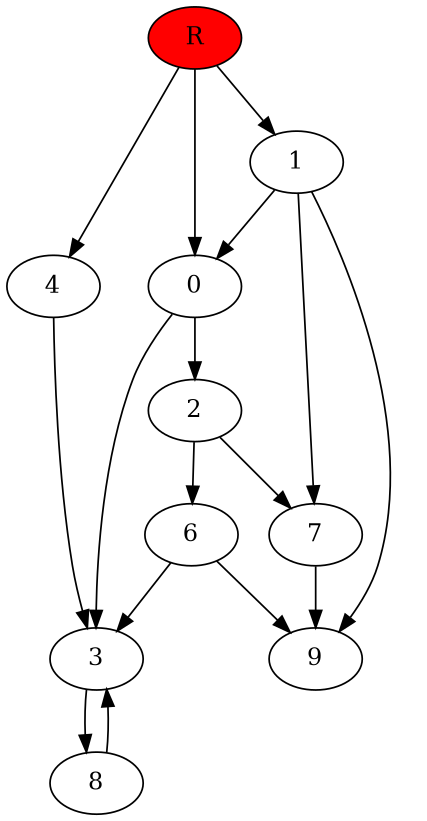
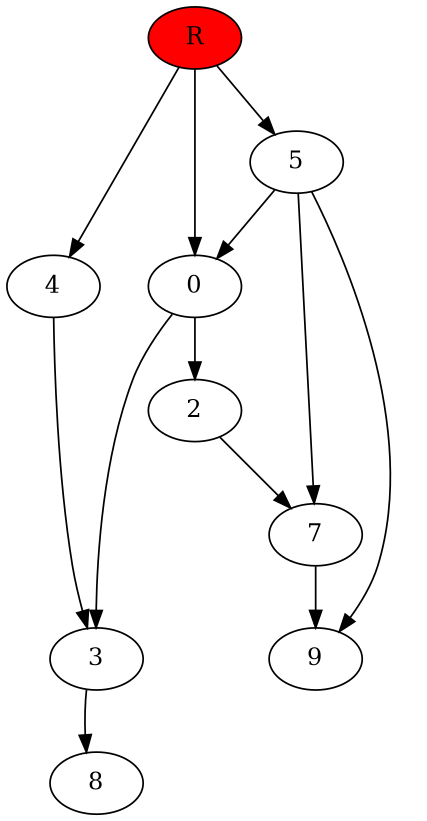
(297, 162) -> (297, 162)
(191, 535) -> none
(108, 730) -> none
